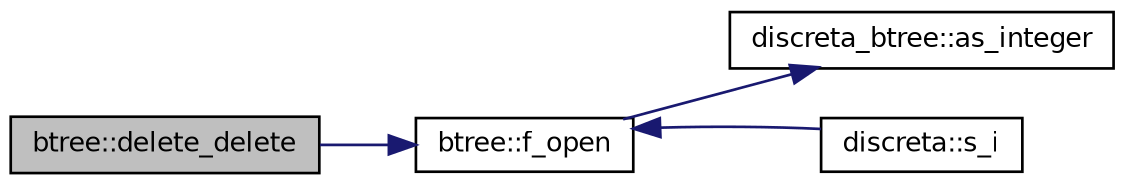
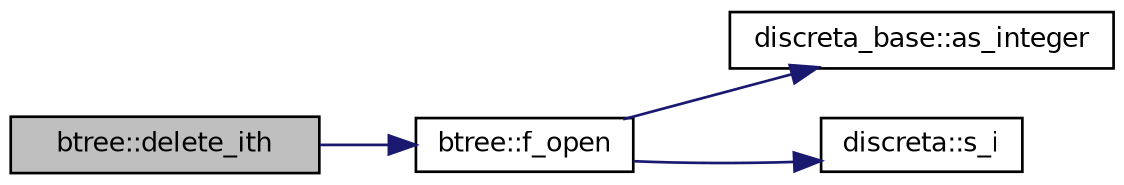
(922, 40) -> (922, 40)
(741, 127) -> (714, 163)
(165, 145) -> (165, 145)
